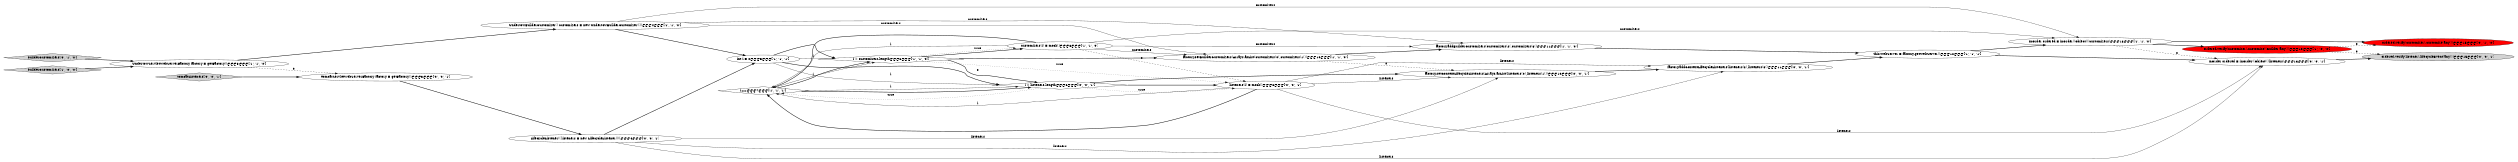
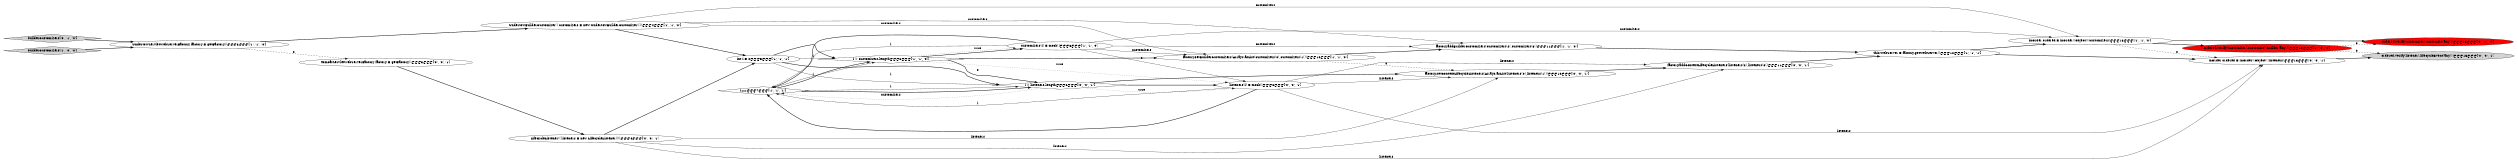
(1162, 65) -> (1162, 65)
(199, 77) -> none
(891, 95) -> (891, 95)
